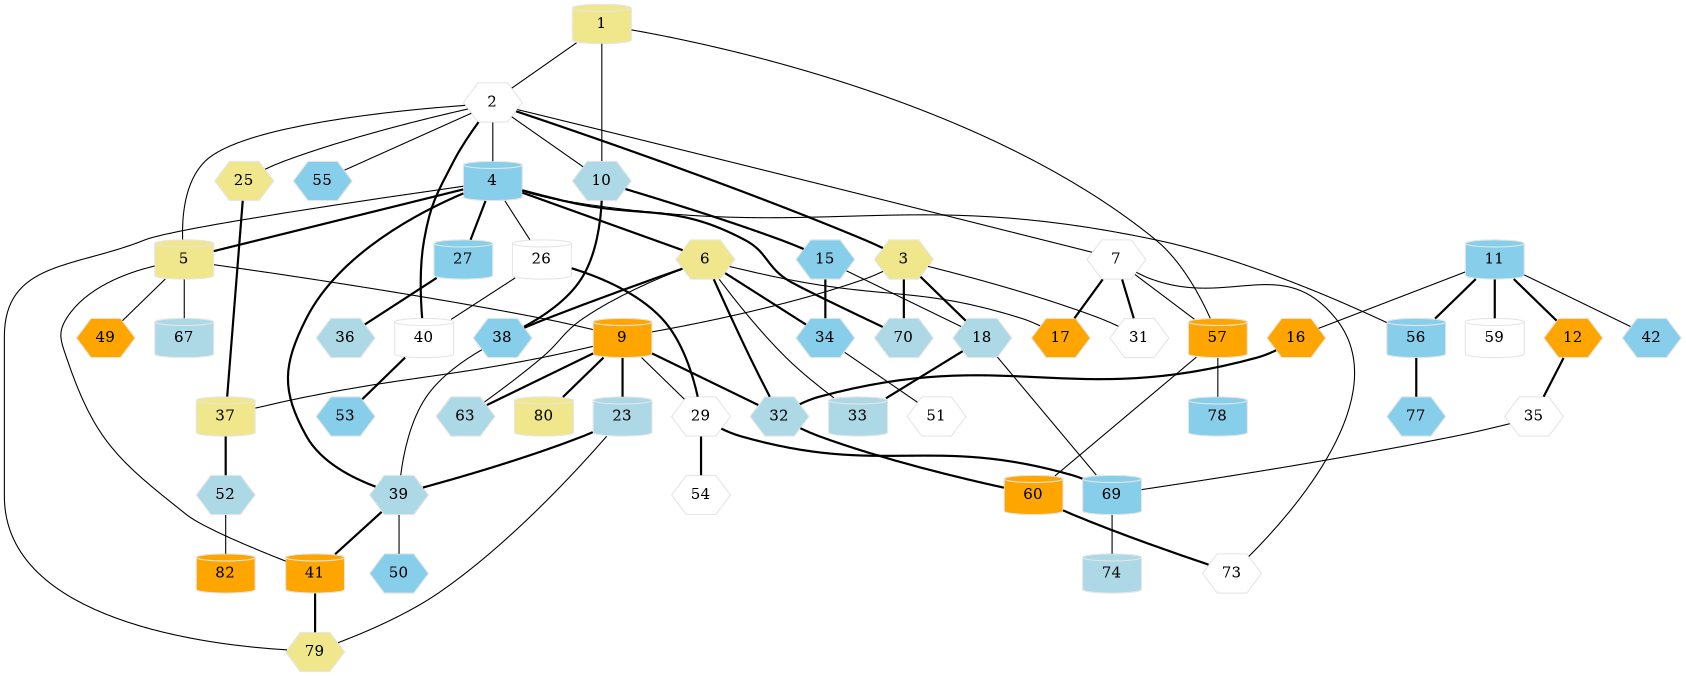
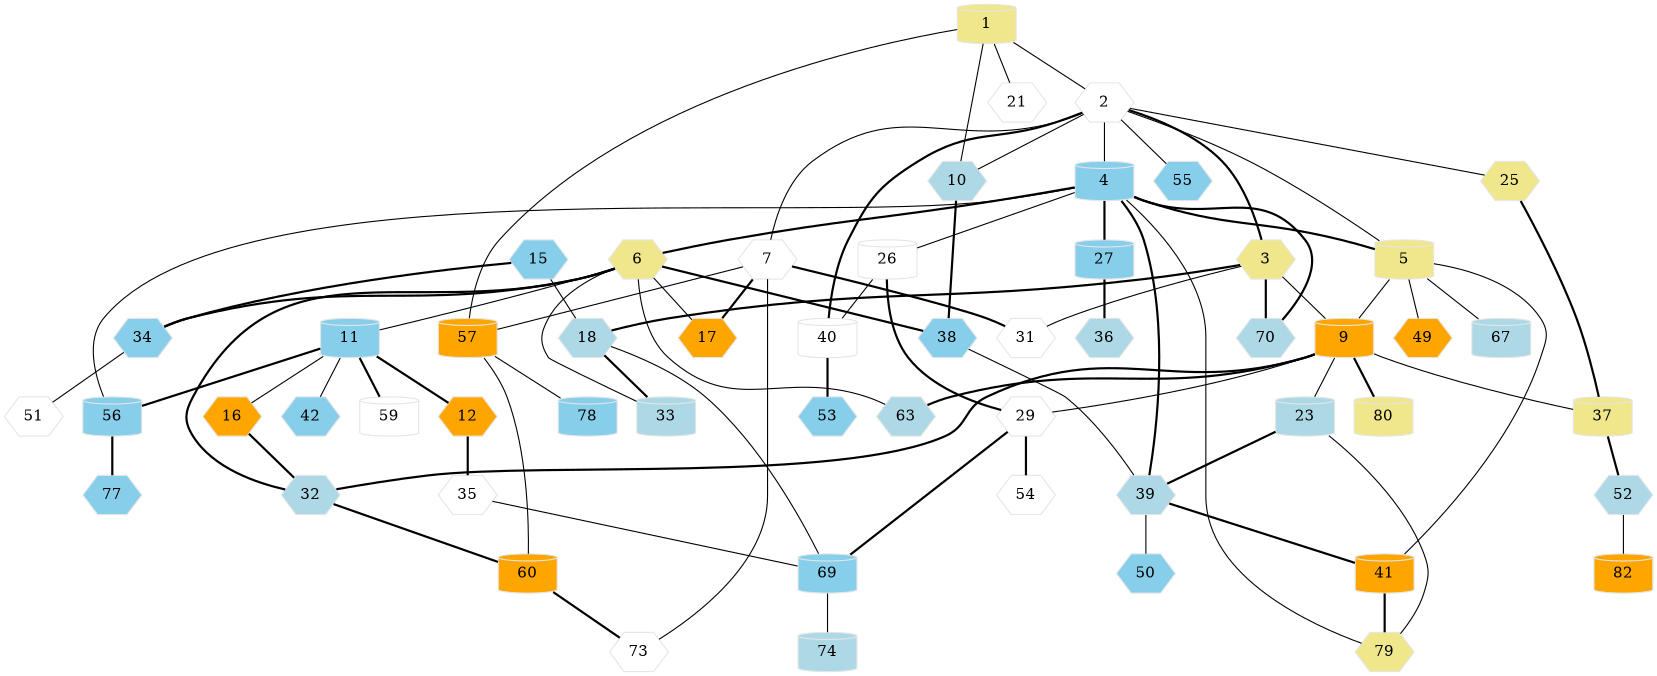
none -> (1017, 102)
(737, 225) -> none
none -> (498, 301)
(623, 377) -> (1325, 377)
